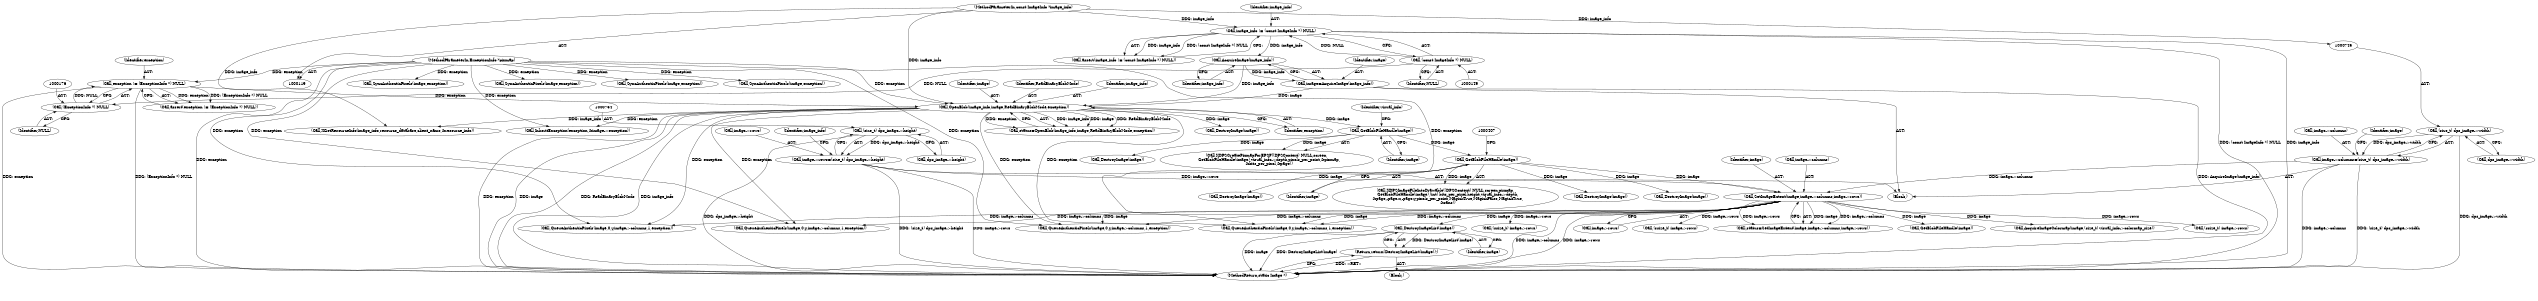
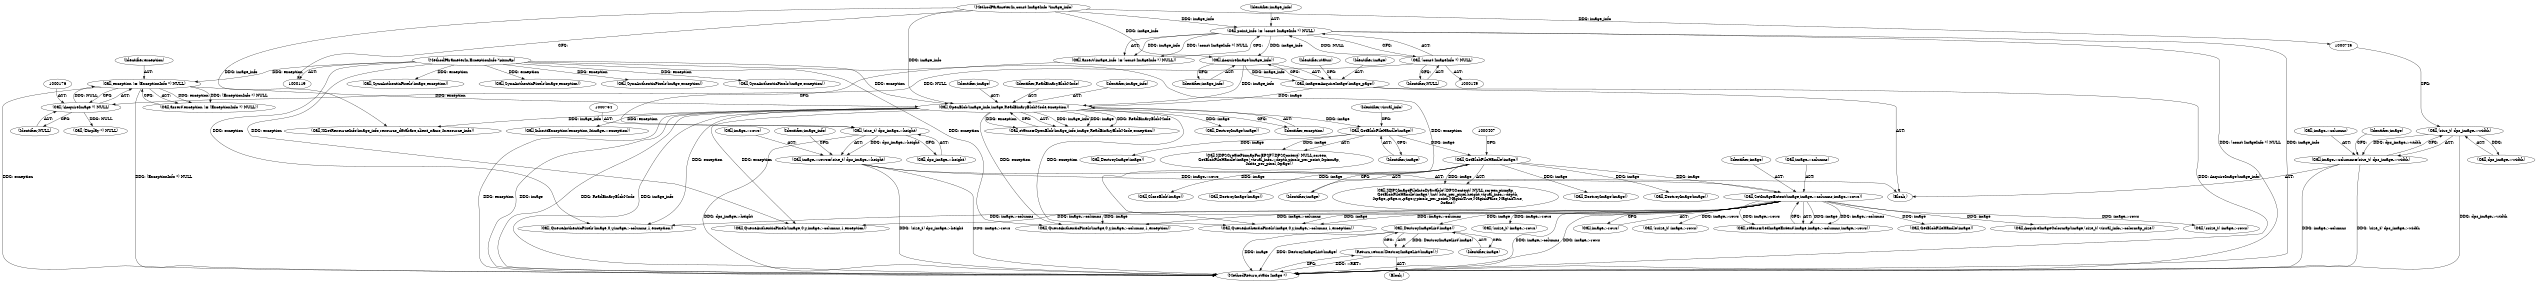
(1271, 31) -> (1271, 31)
none -> (1129, 37)
(564, 46) -> (564, 46)
none -> (1316, 60)
(1466, 72) -> (1452, 73)
(1335, 84) -> (1335, 84)
(2426, 84) -> (2426, 84)
(498, 107) -> none
(81, 108) -> (81, 108)
none -> (96, 131)
(837, 141) -> (706, 95)
(2497, 143) -> (2497, 143)
(2063, 170) -> none
none -> (1161, 197)
(483, 266) -> none
